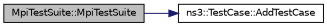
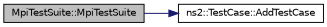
(251, 13) -> (251, 13)
